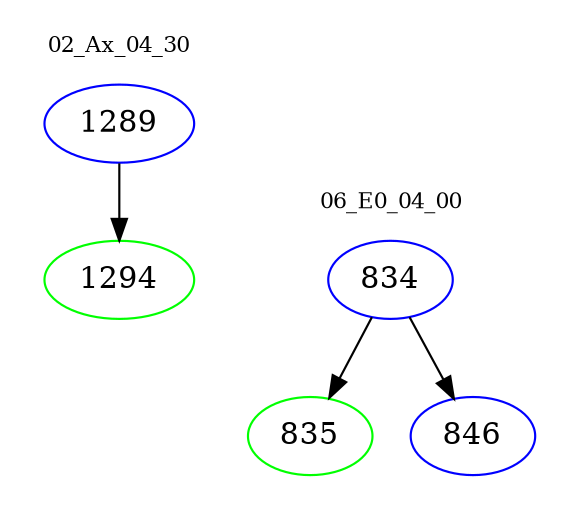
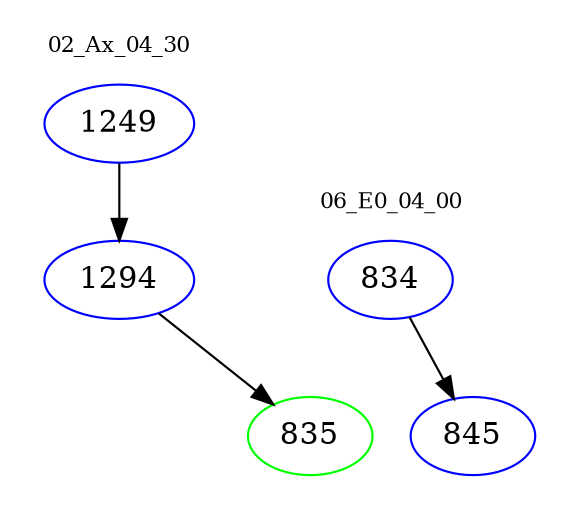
(119, 124) -> (119, 124)
(119, 280) -> (119, 280)
(356, 348) -> (207, 352)
(473, 436) -> (473, 436)
